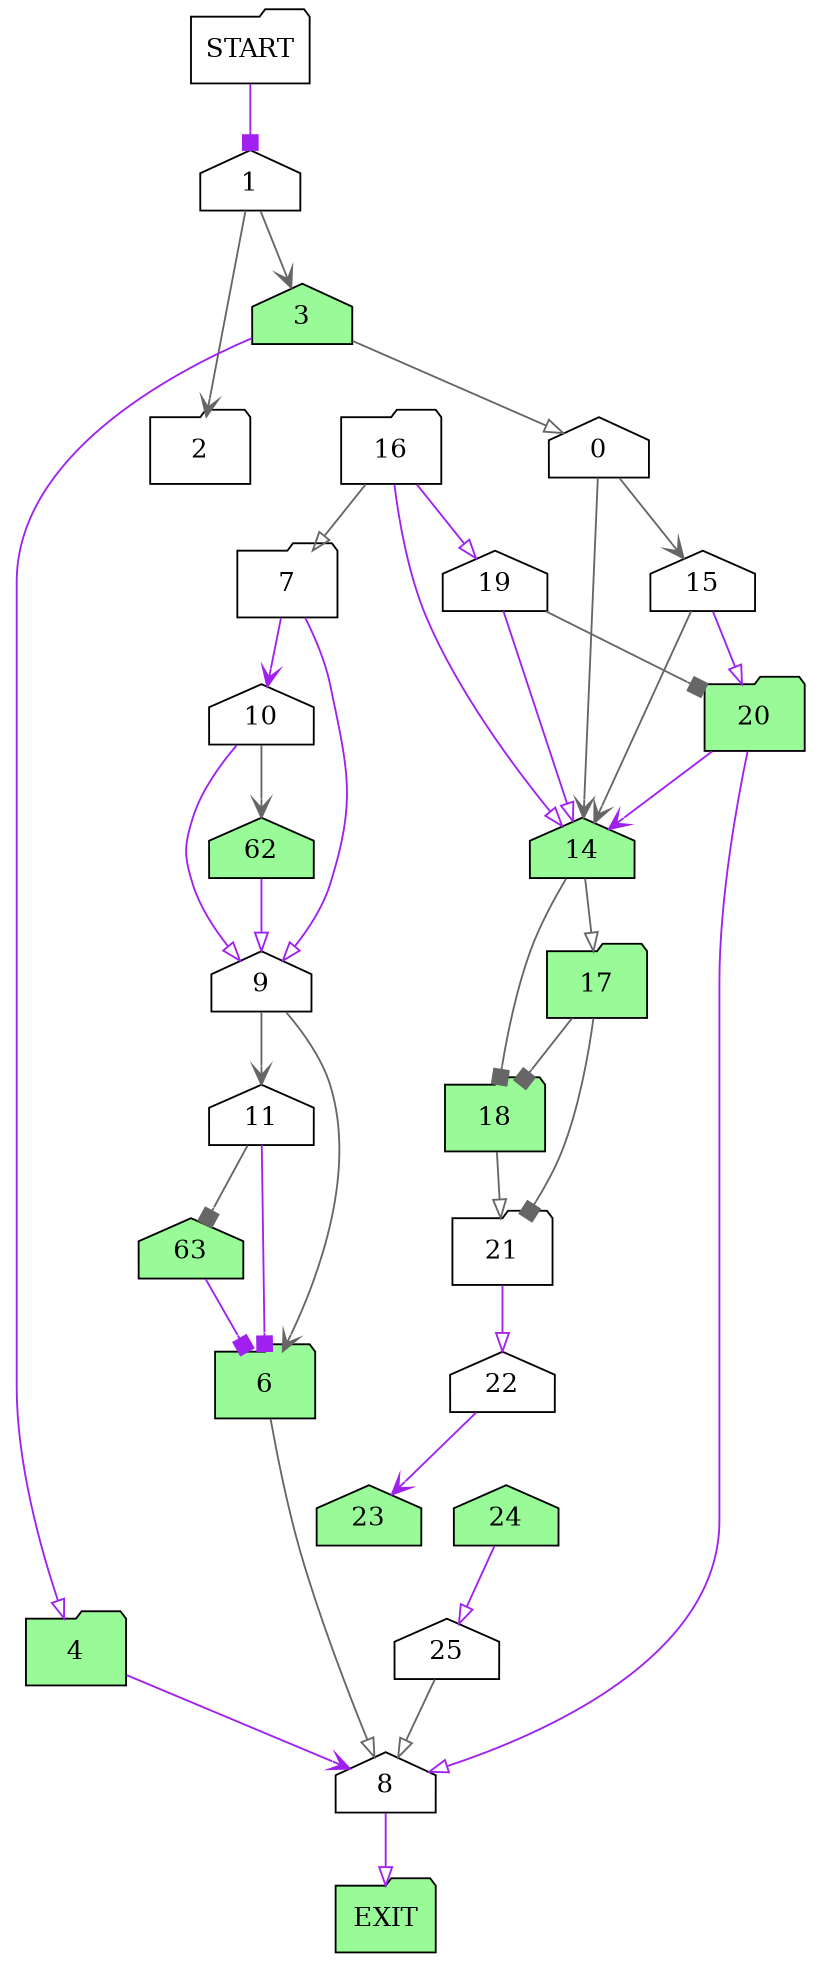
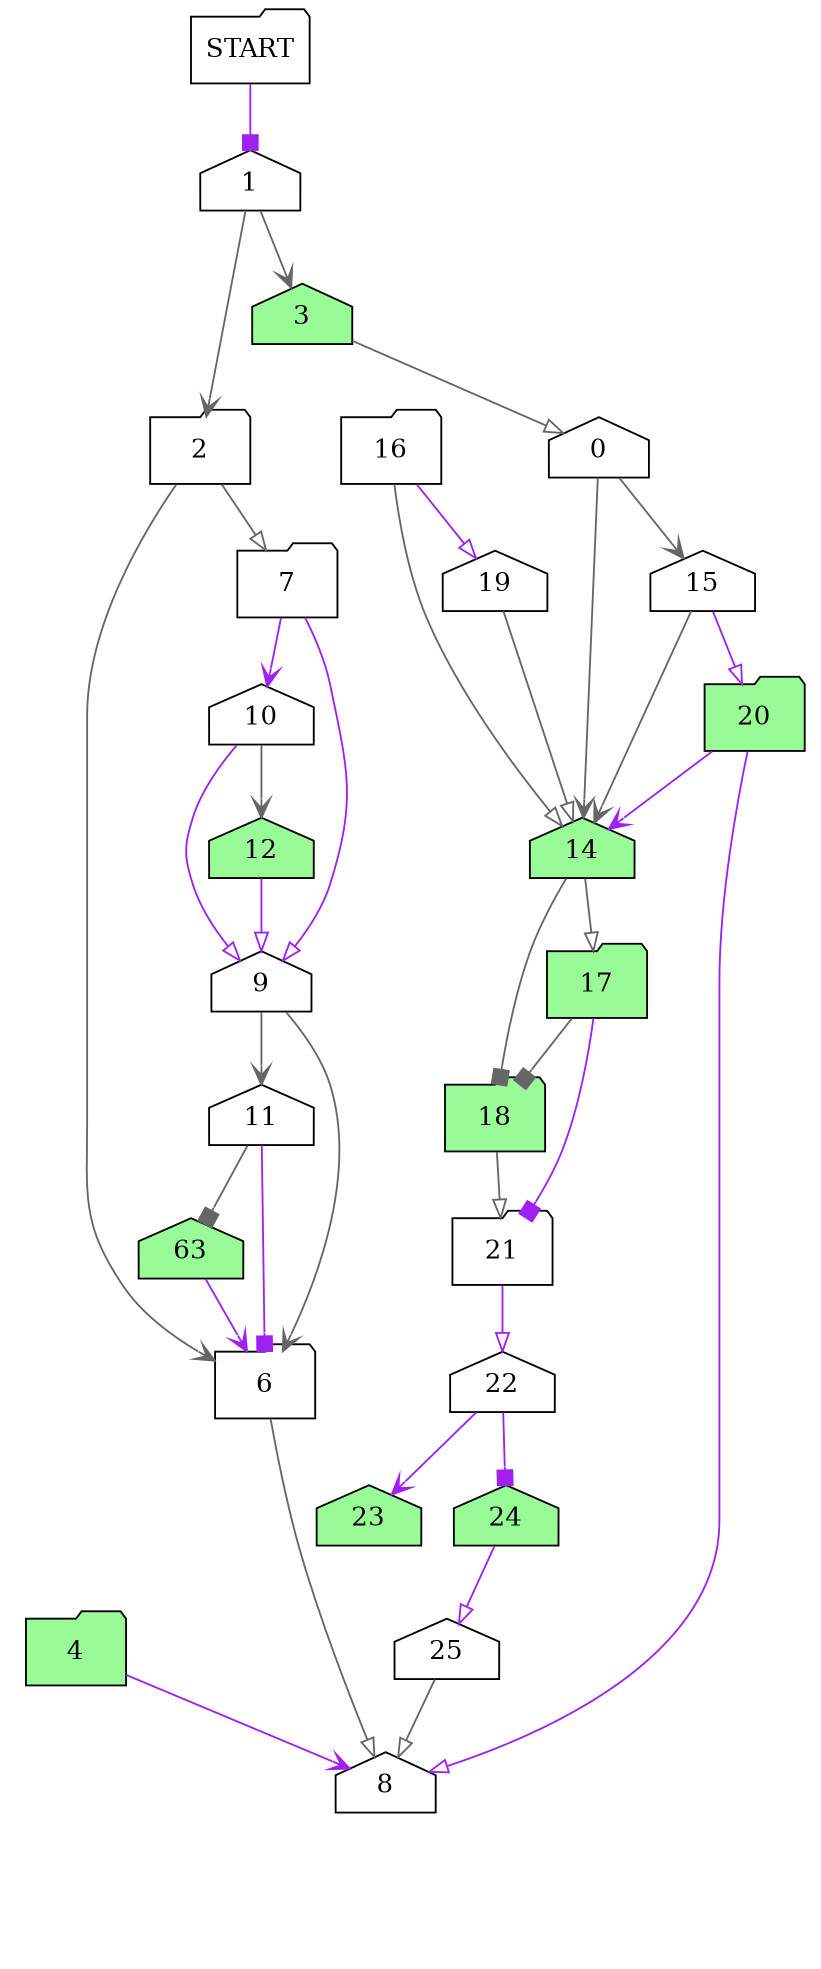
(345, 510) -> (239, 510)
(616, 647) -> none
(447, 659) -> (447, 659)
(535, 707) -> (535, 707)
(261, 851) -> (261, 851)
(17, 915) -> none
none -> (87, 929)
(574, 1113) -> (574, 1113)
(222, 1307) -> (222, 1307)
(265, 1385) -> (265, 1385)
none -> (504, 1439)
(386, 1919) -> none
